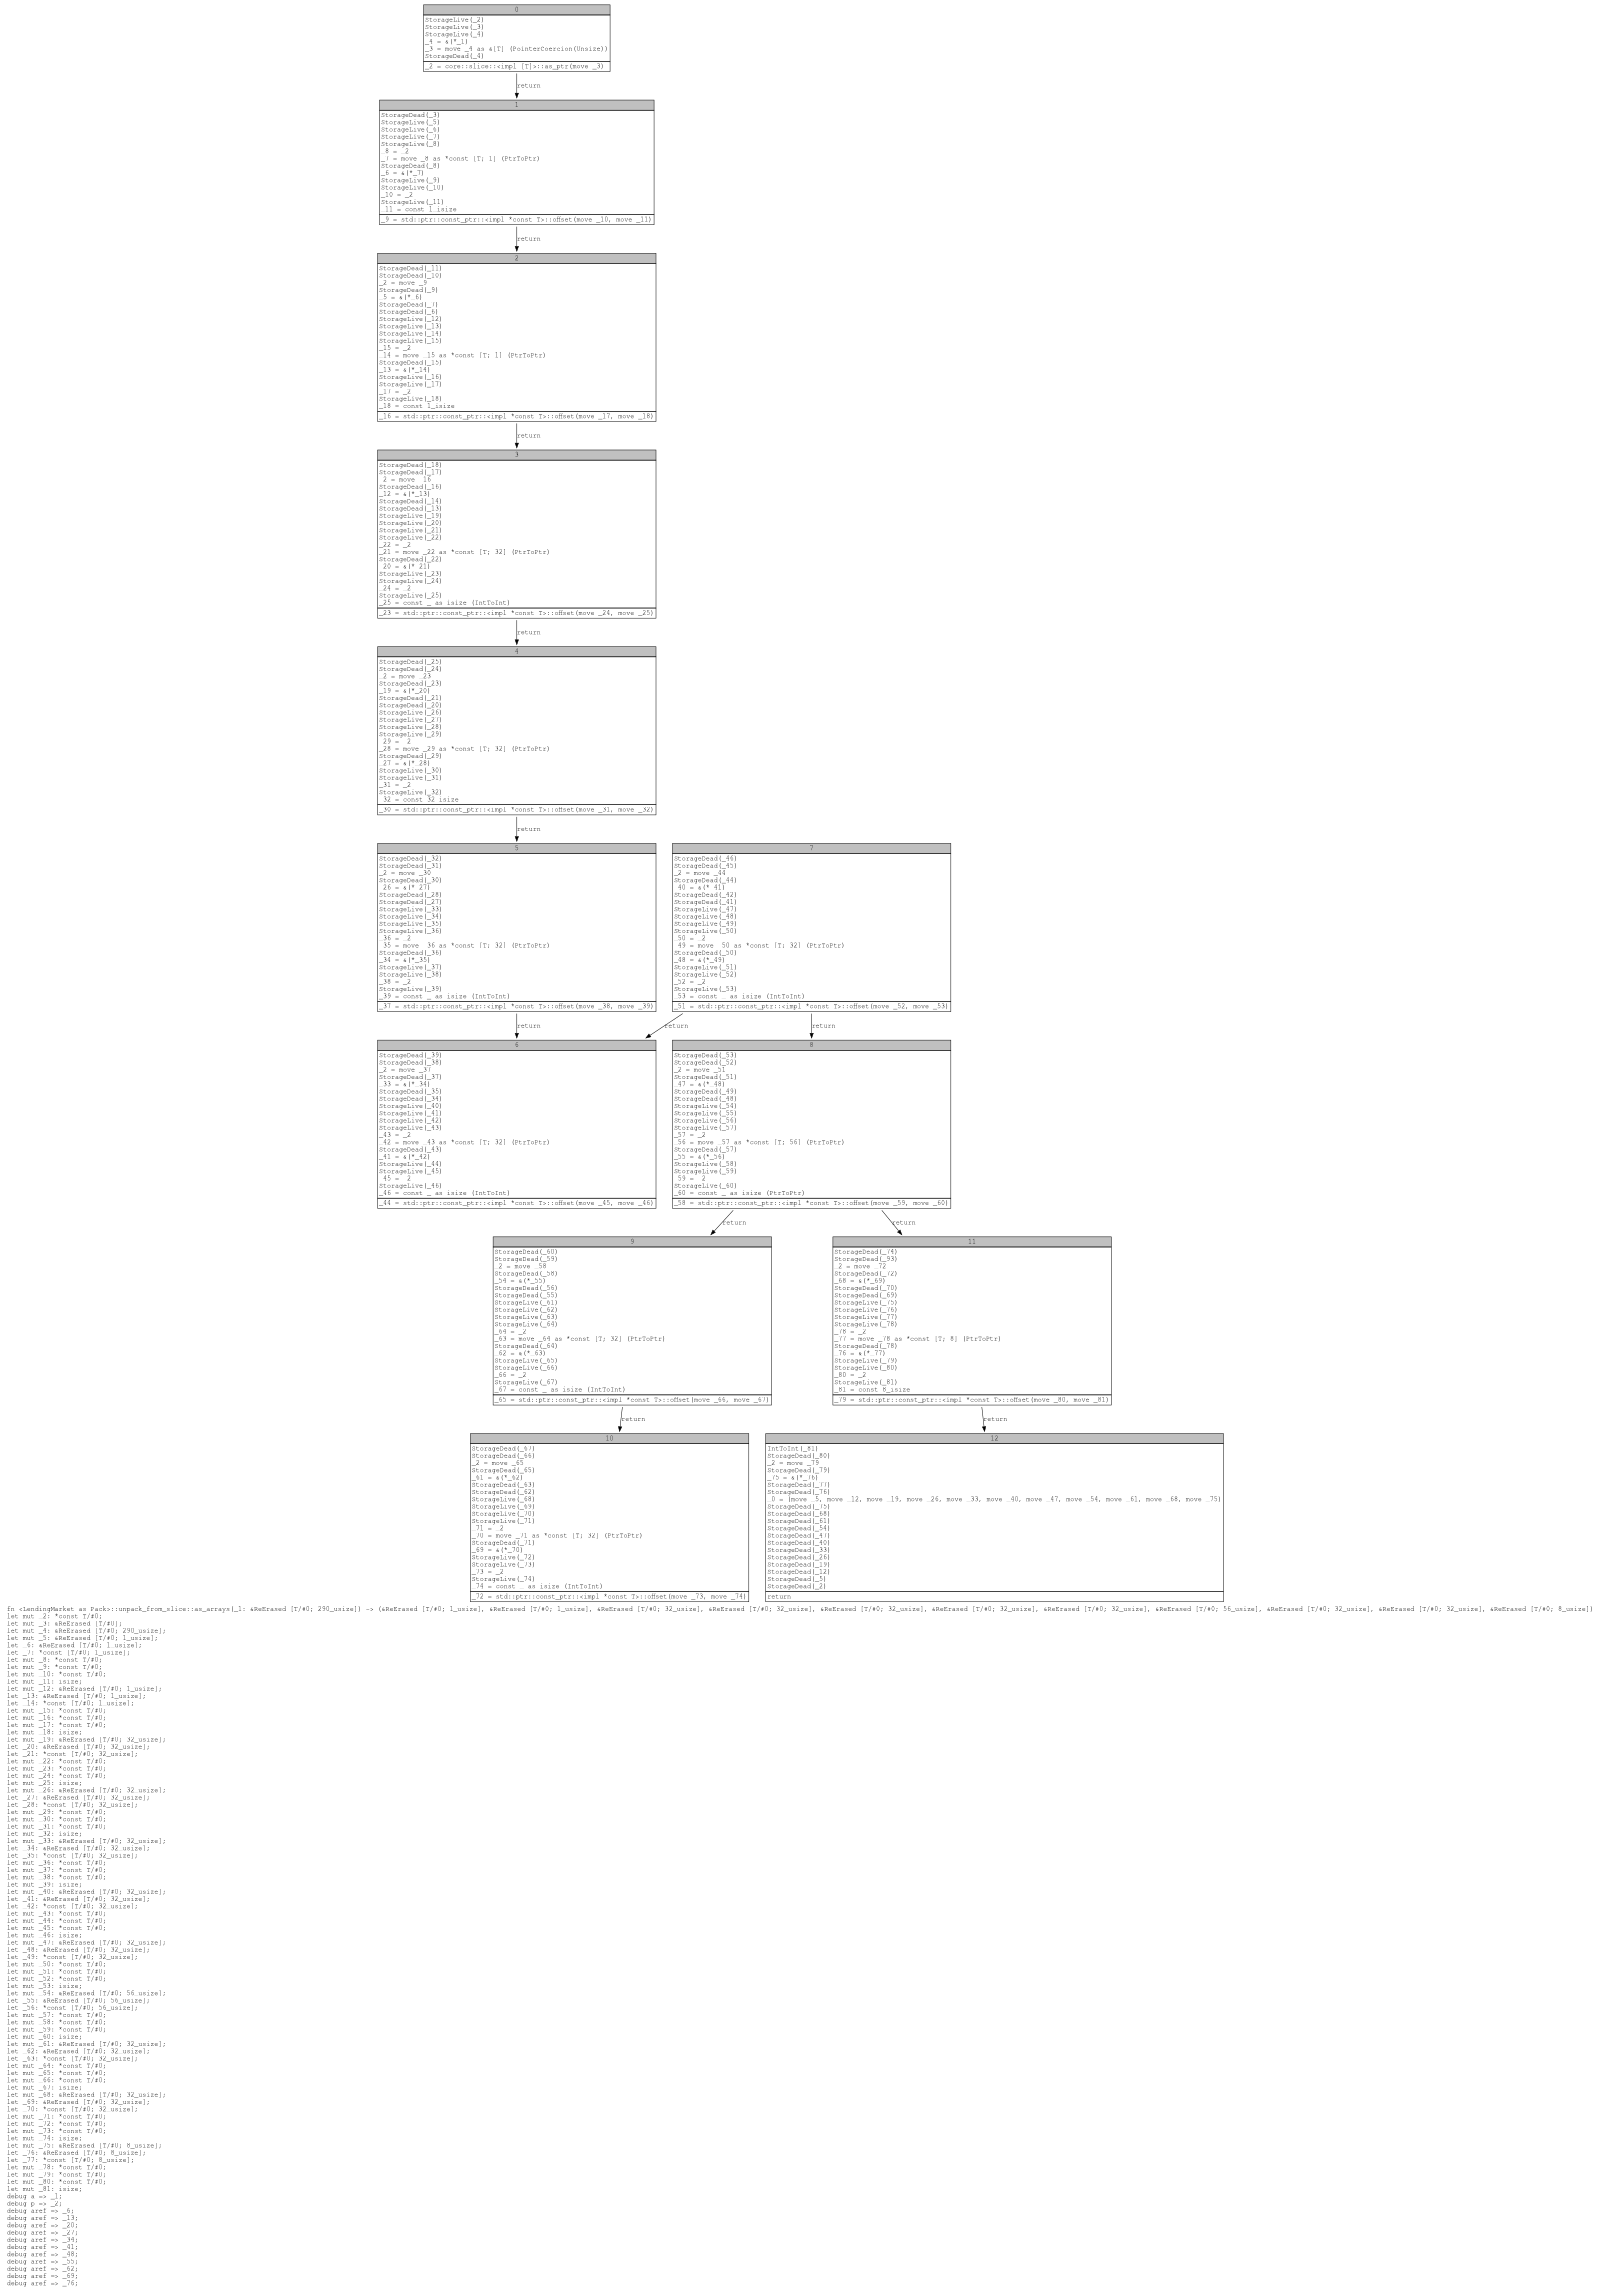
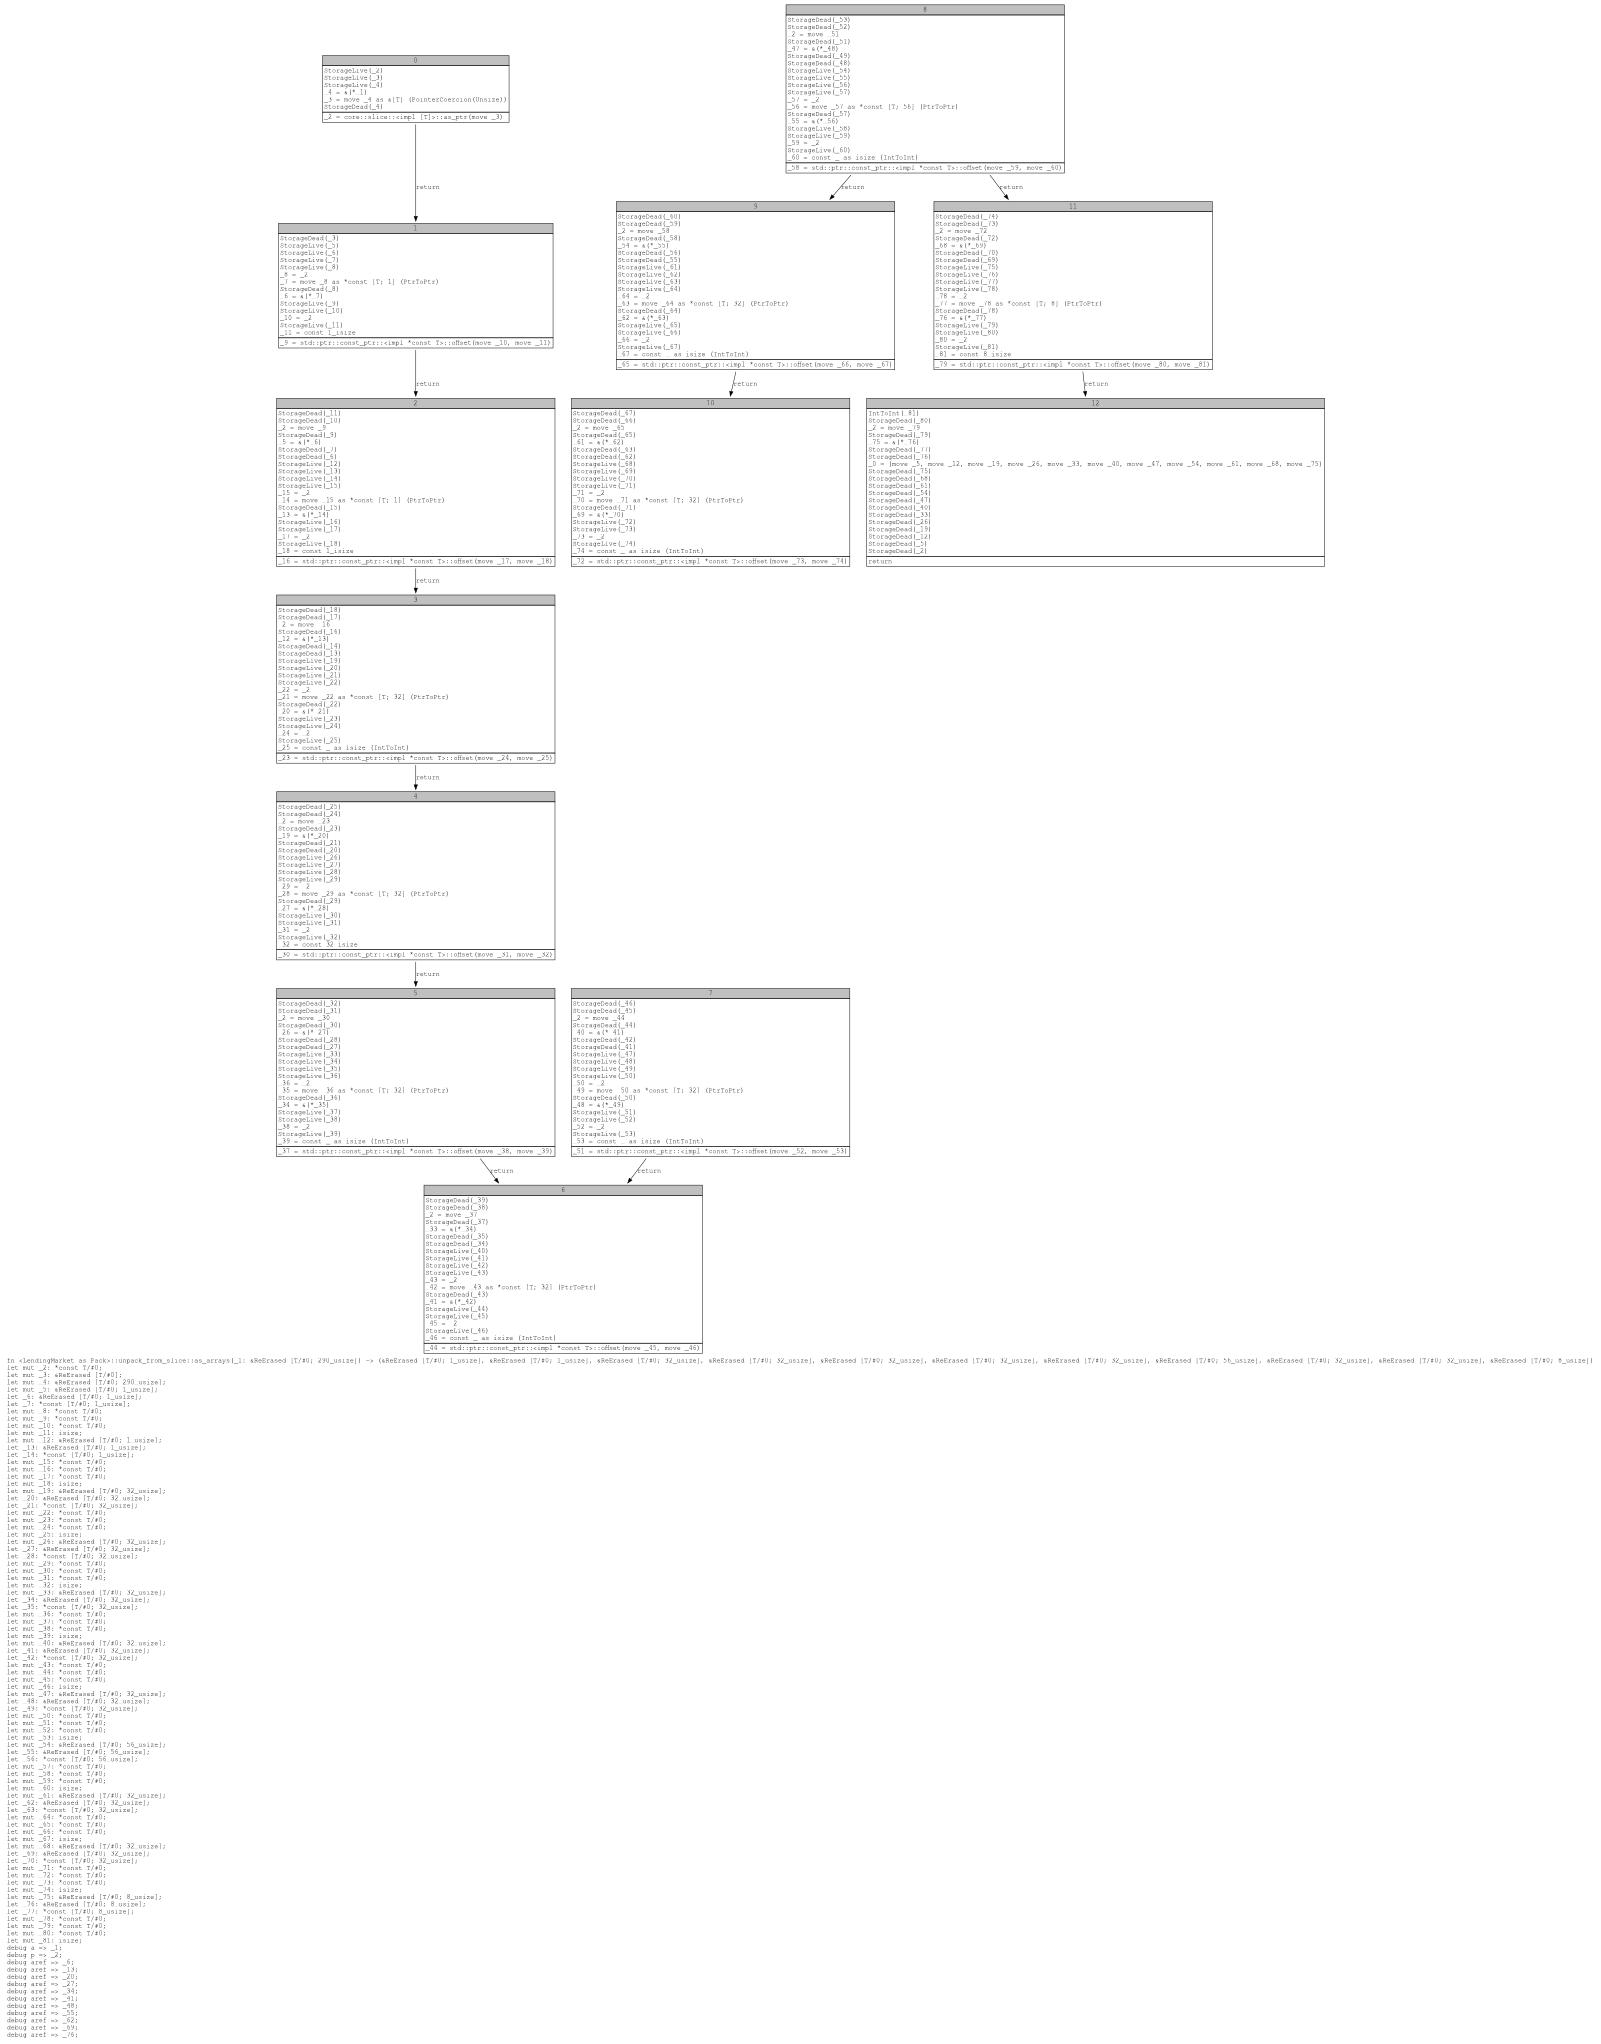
(812, 1023) -> none
(740, 1193) -> (853, 158)
(866, 1259) -> (968, 224)
